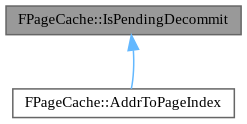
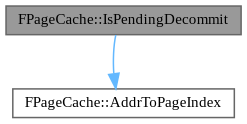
(134, 70) -> (114, 54)
